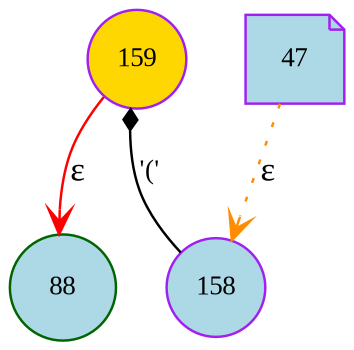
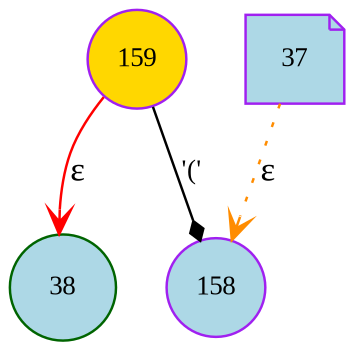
(295, 59) -> (295, 59)
(142, 197) -> (173, 164)
(63, 288) -> (63, 288)
